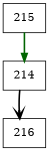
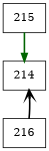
(19, 100) -> (30, 108)
